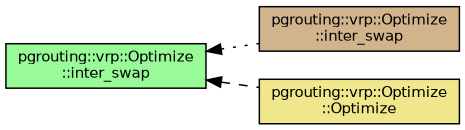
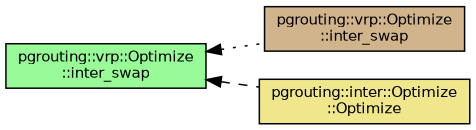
(359, 102) -> (365, 102)
